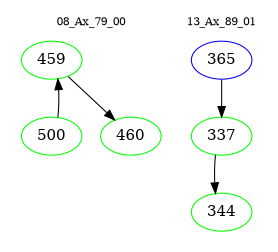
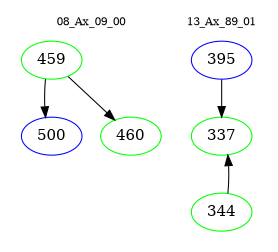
(91, 23) -> (91, 23)
(222, 60) -> (222, 60)
(59, 104) -> (45, 93)
(52, 136) -> (52, 136)
(215, 169) -> (229, 180)
